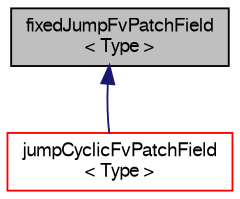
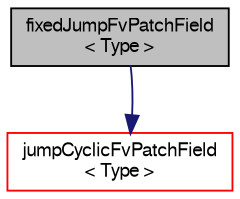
(108, 109) -> (132, 90)
